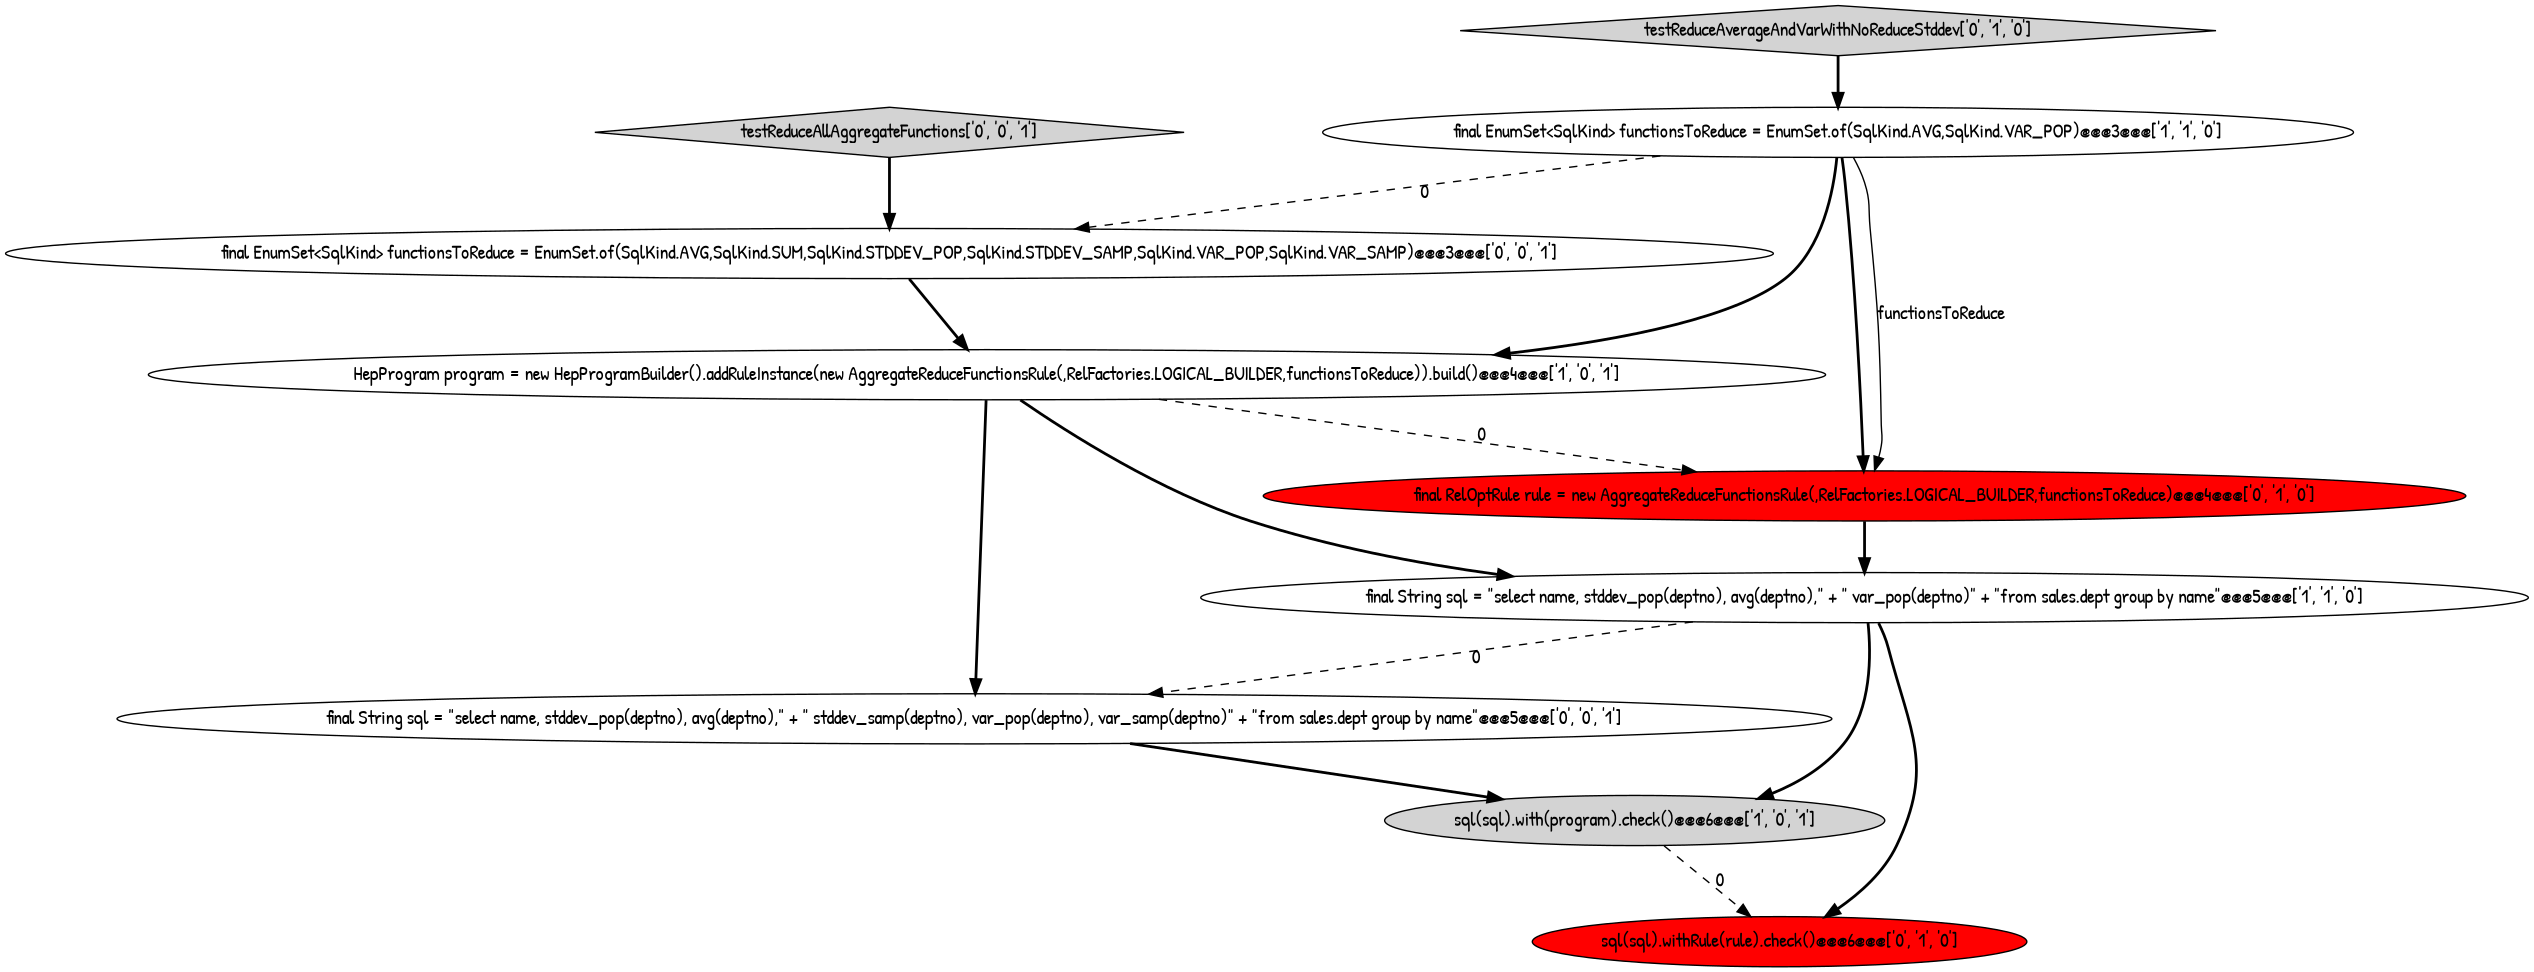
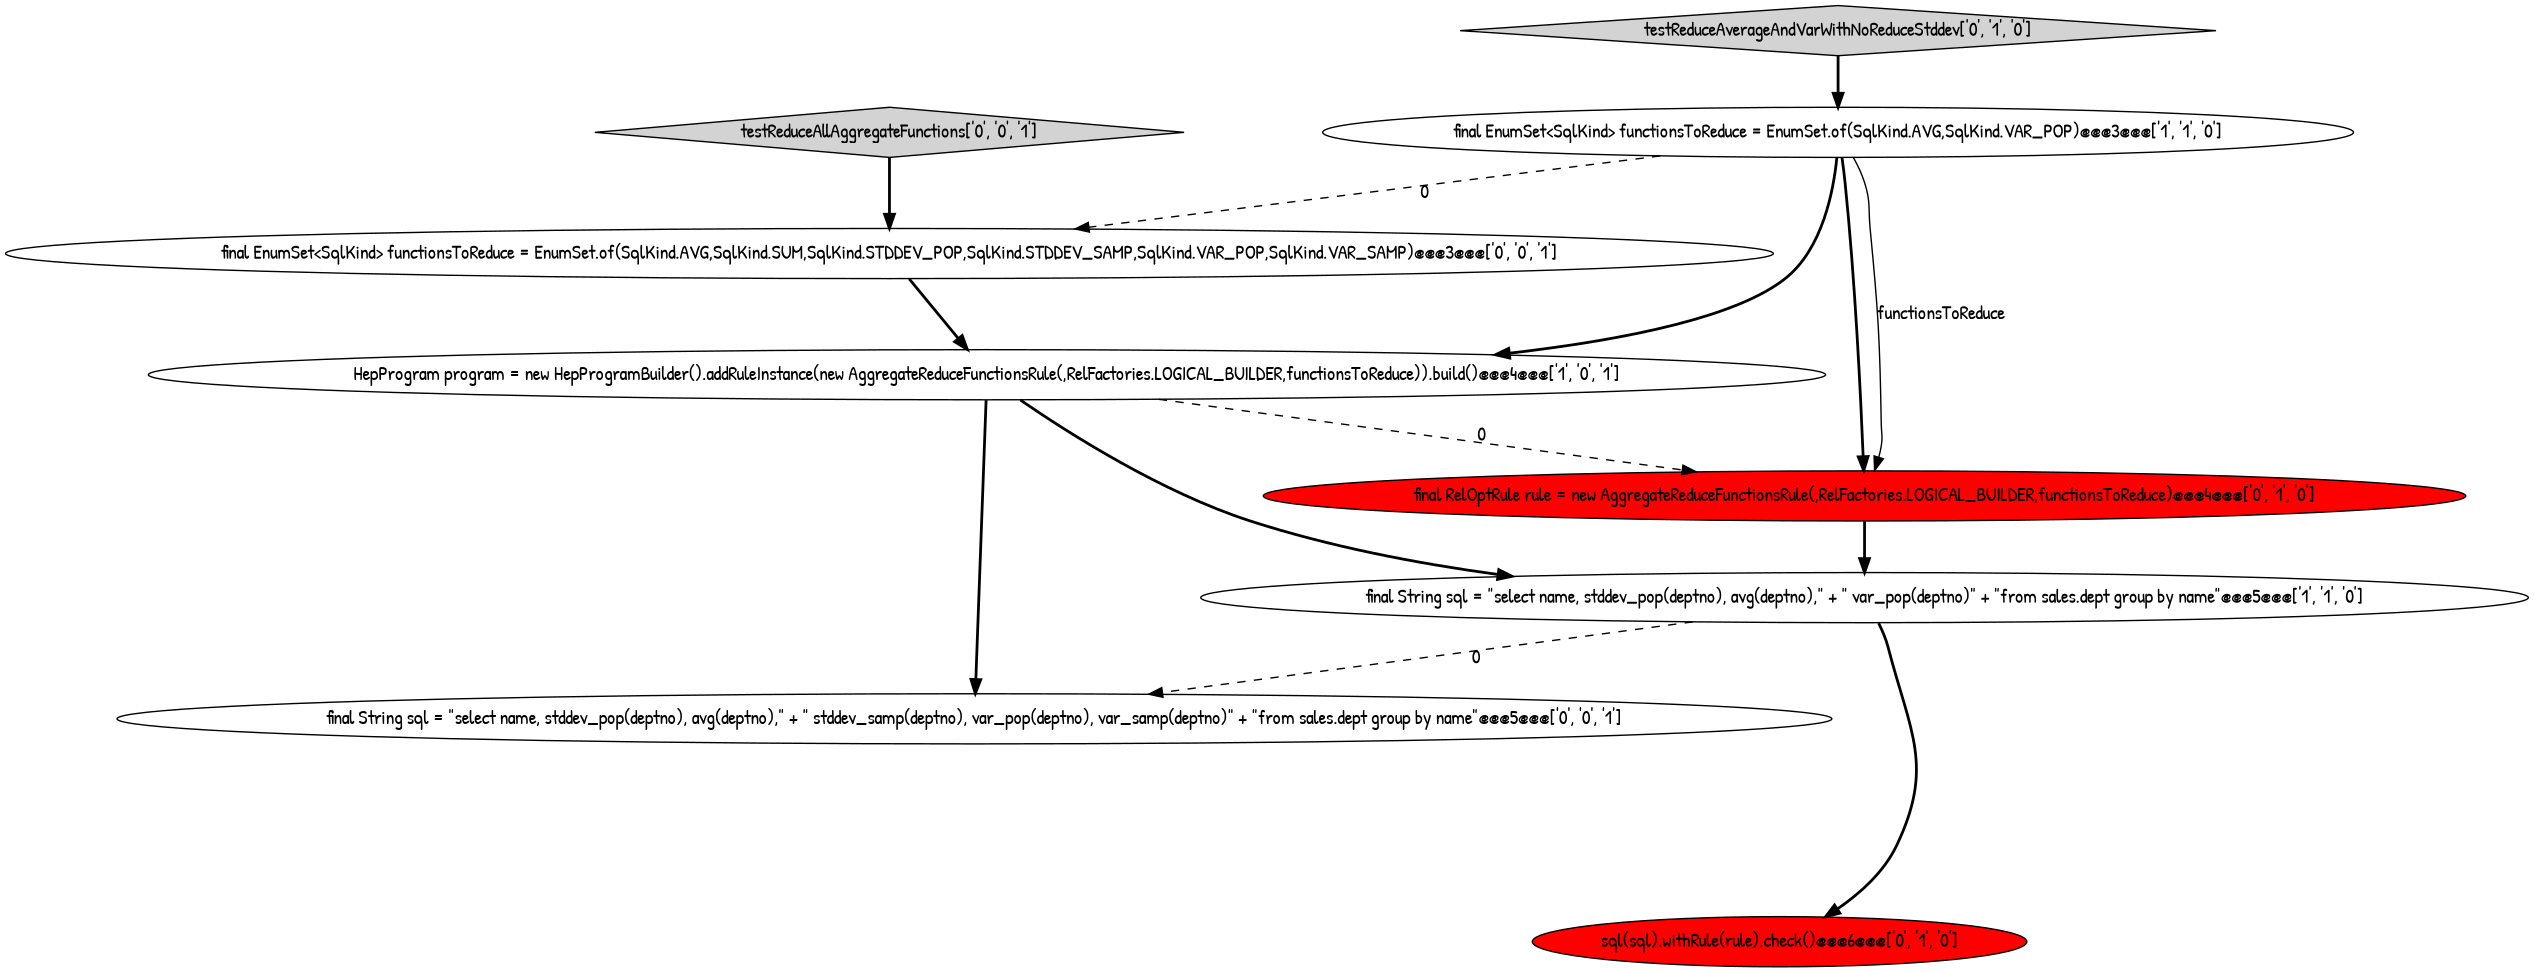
(1635, 821) -> none
